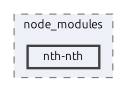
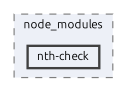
(63, 57) -> (63, 57)
